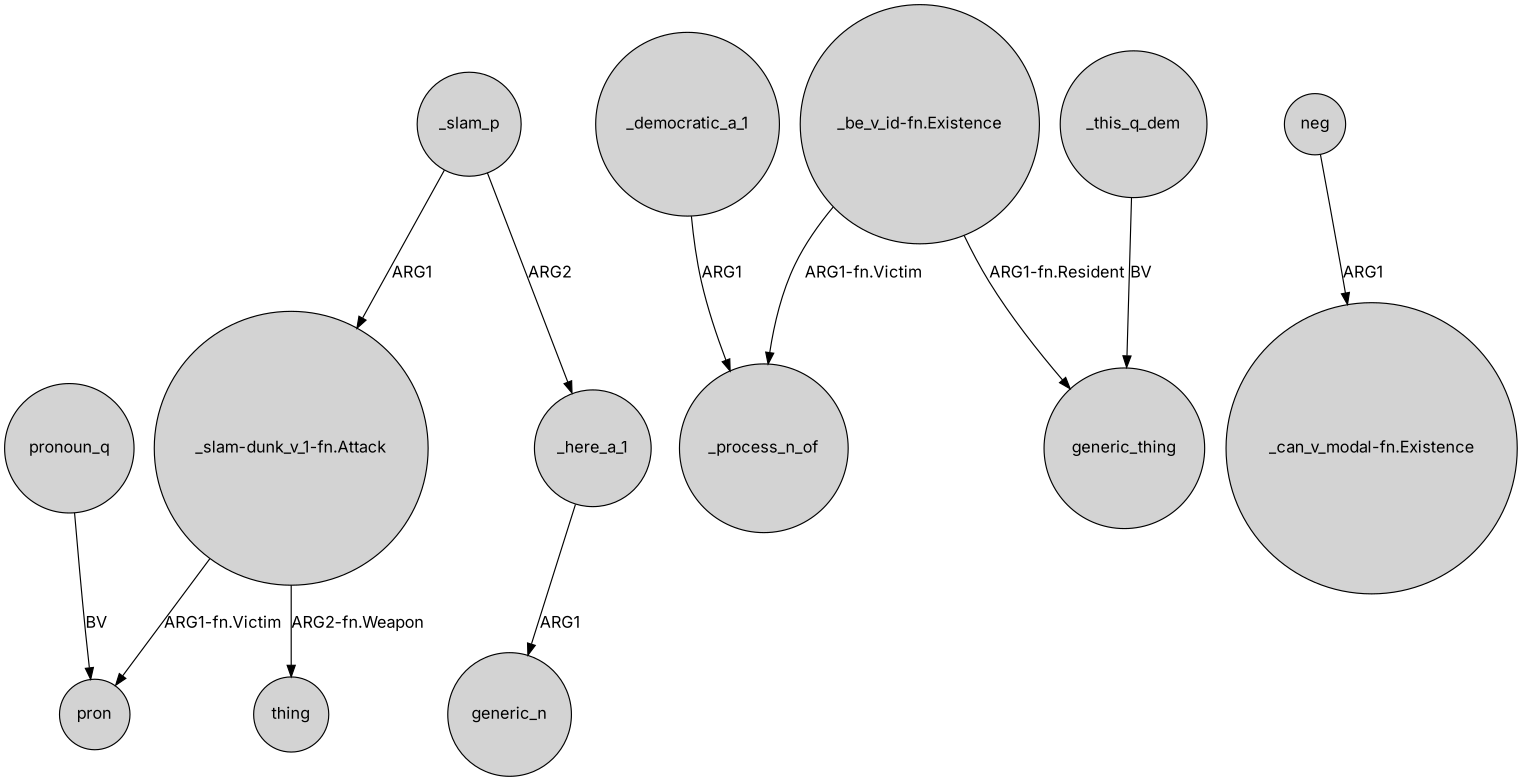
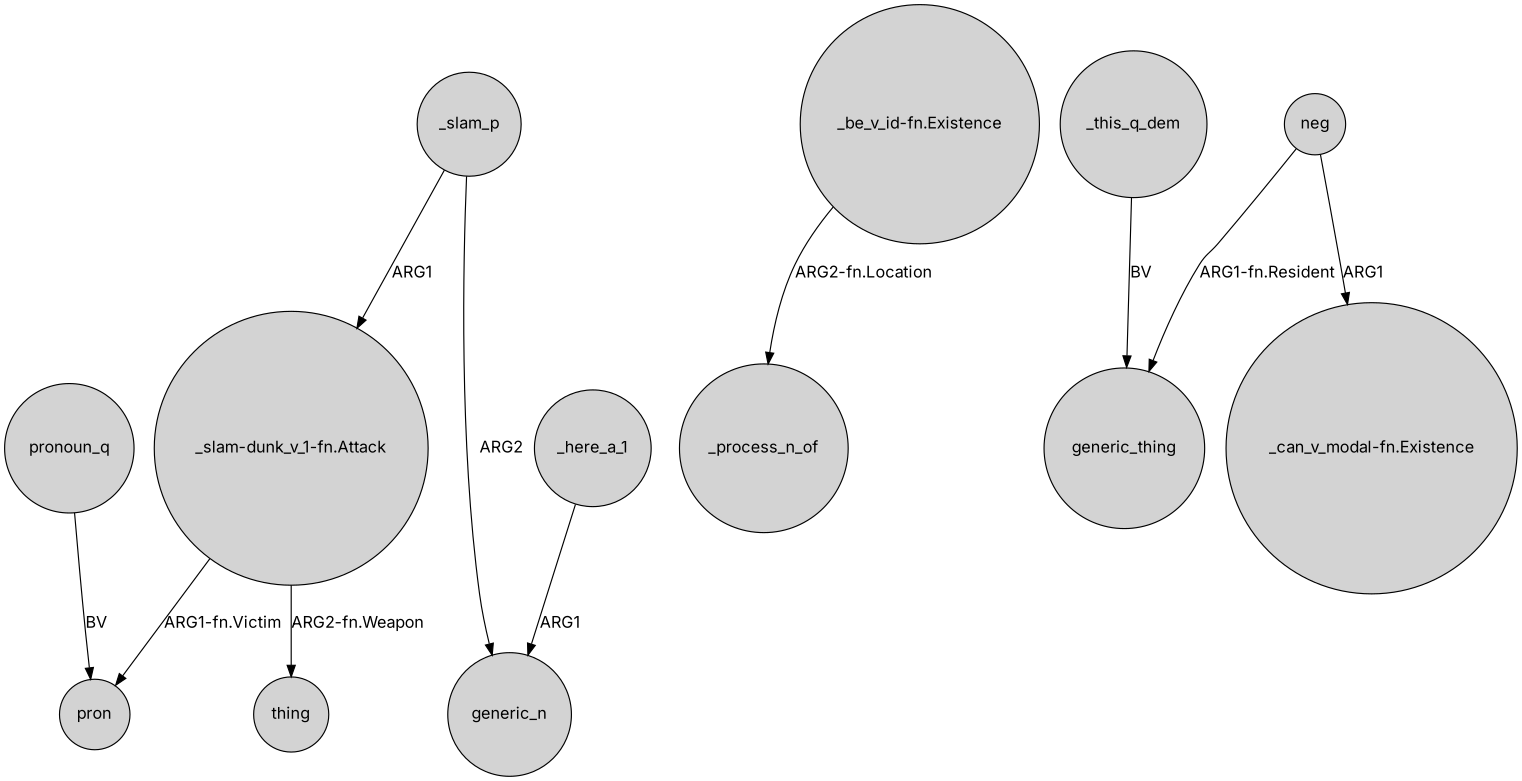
(688, 124) -> none
(864, 273) -> (864, 273)
(528, 278) -> (465, 411)
(1008, 311) -> (1214, 248)
